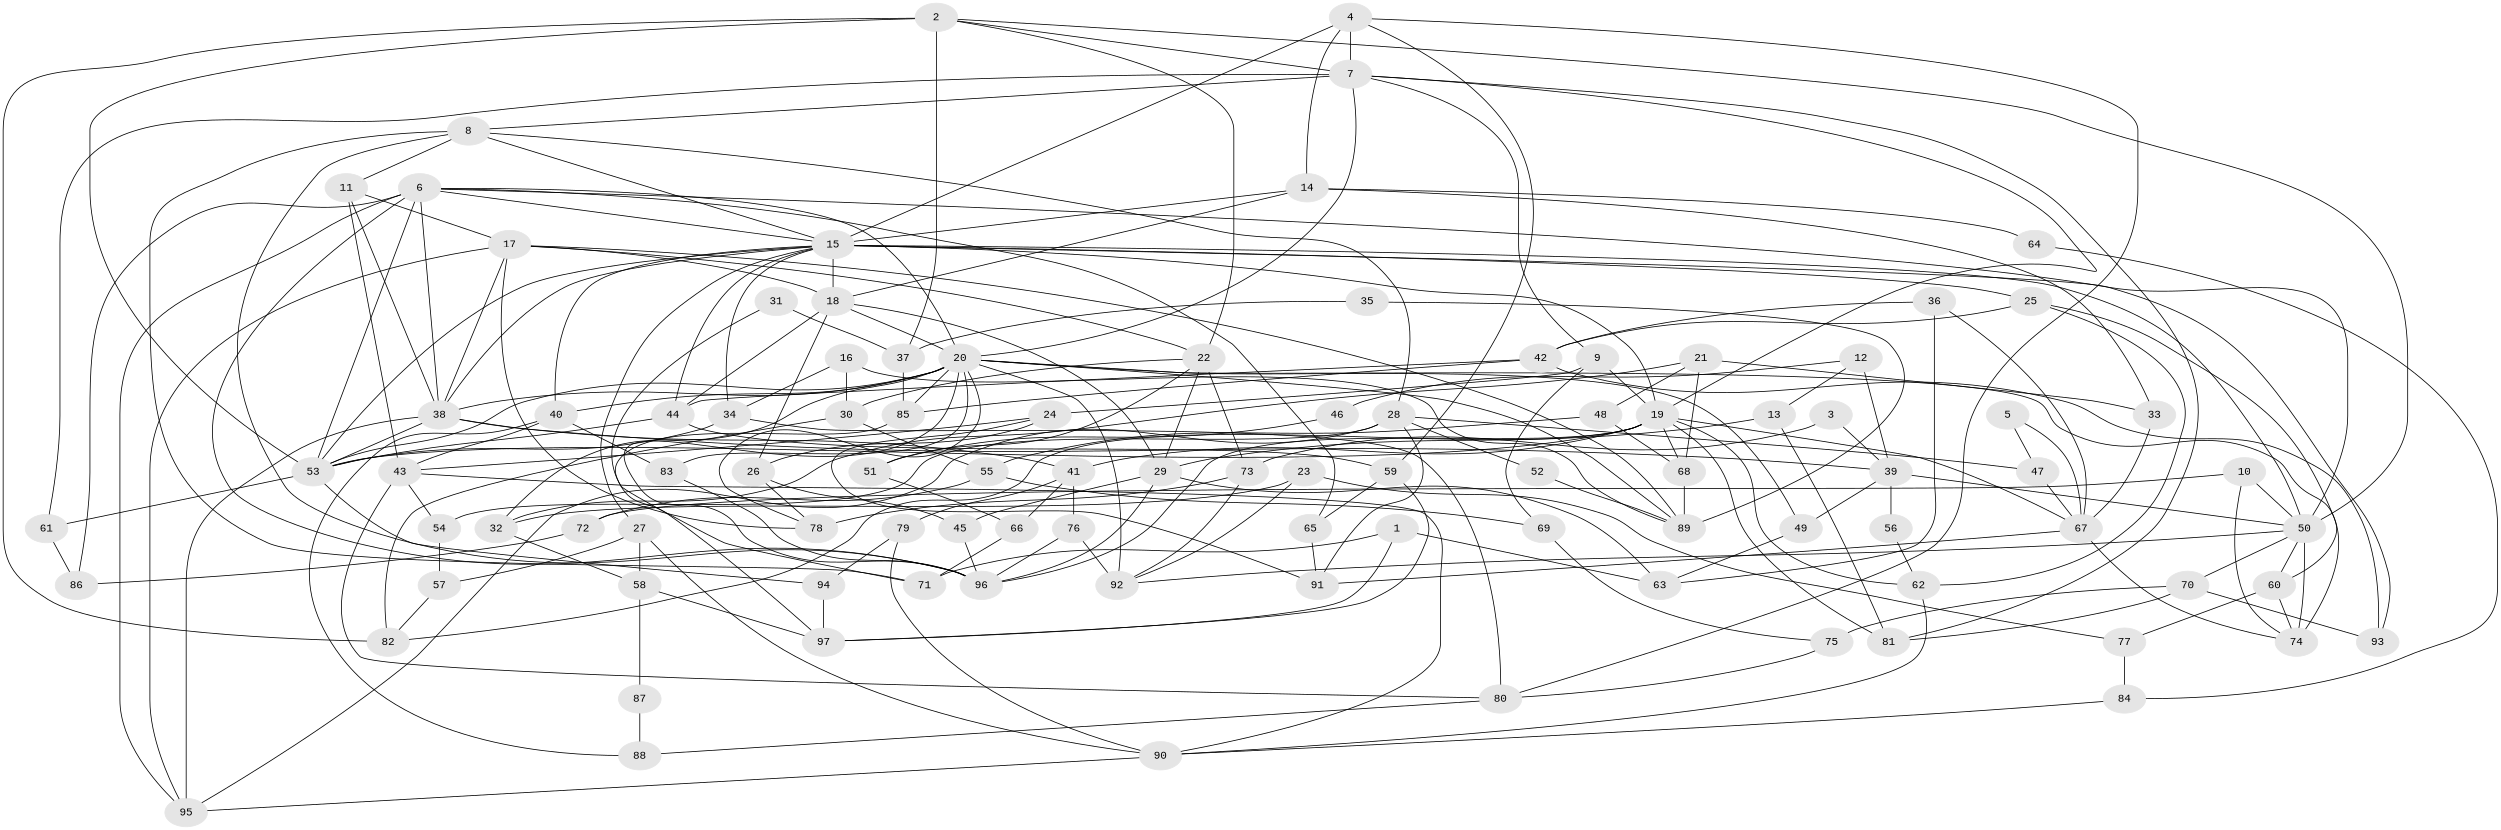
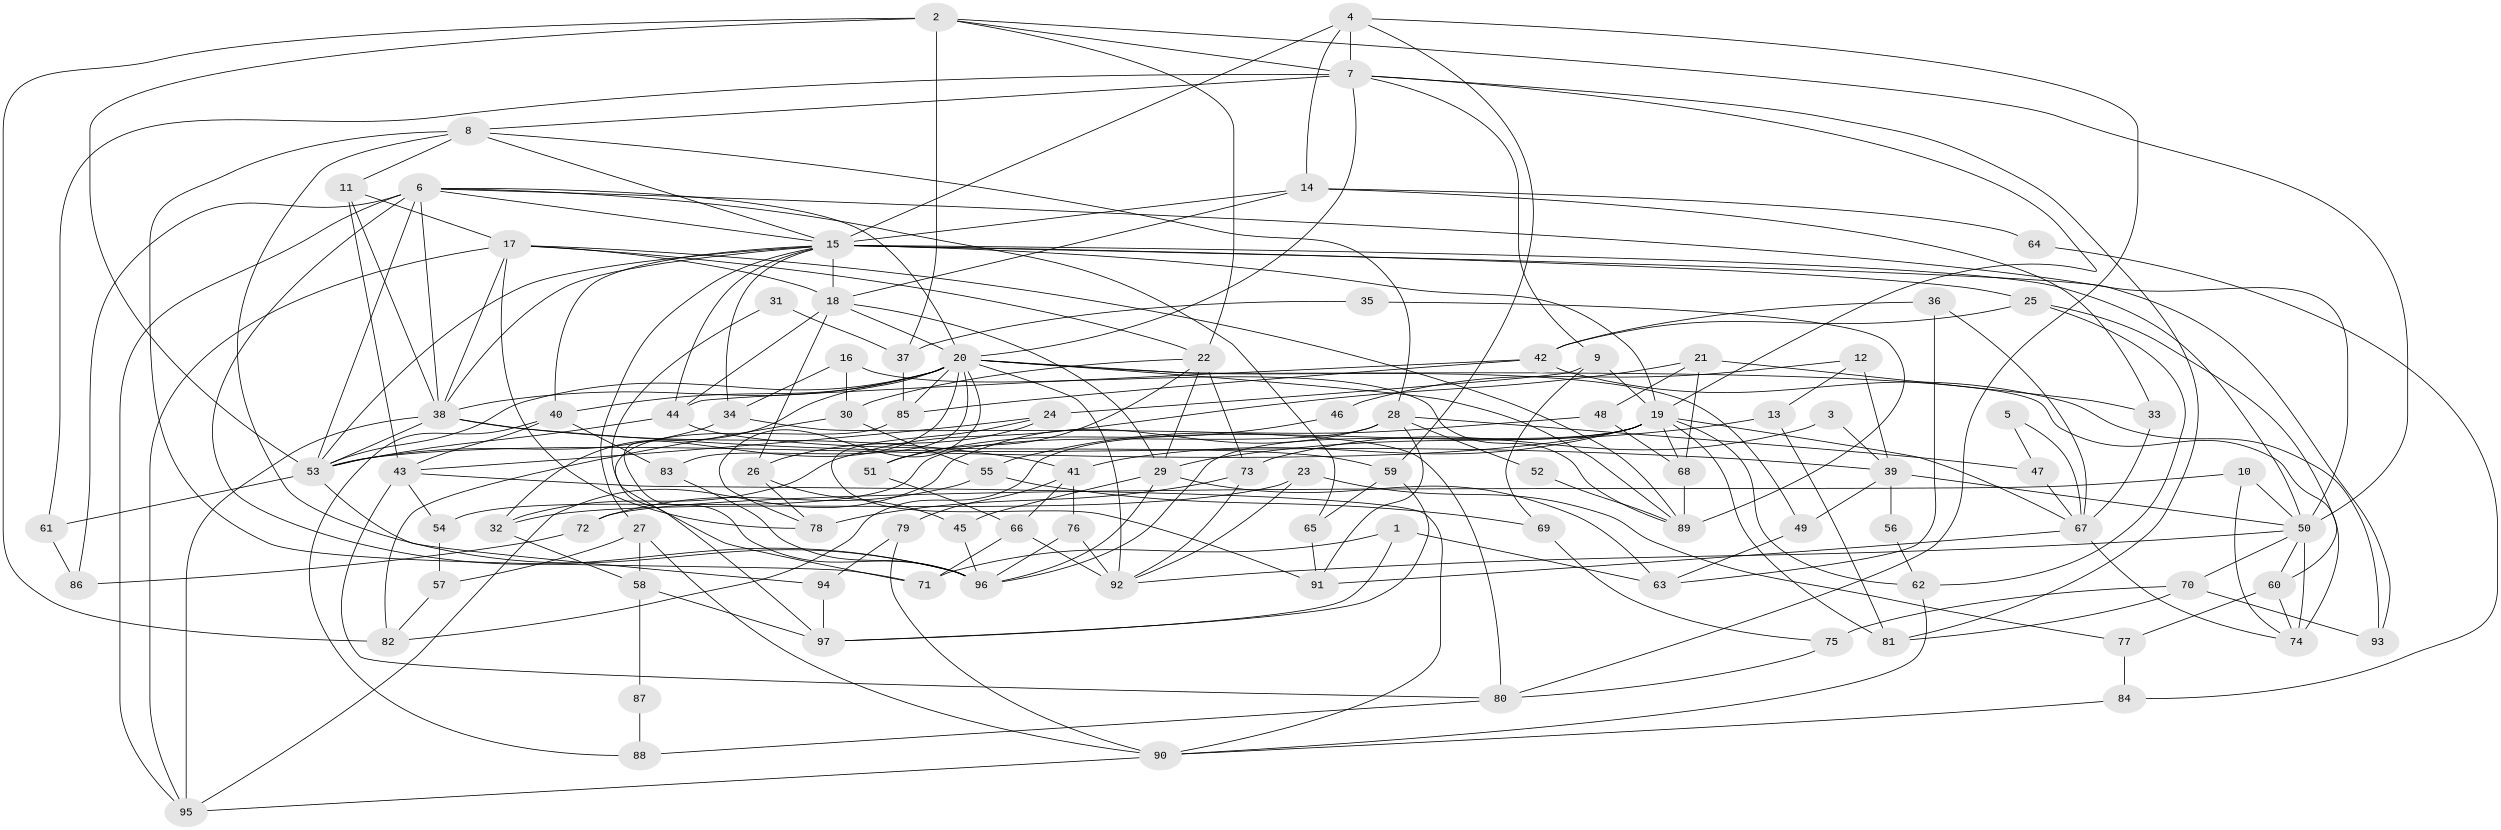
none -> (1067, 557)
